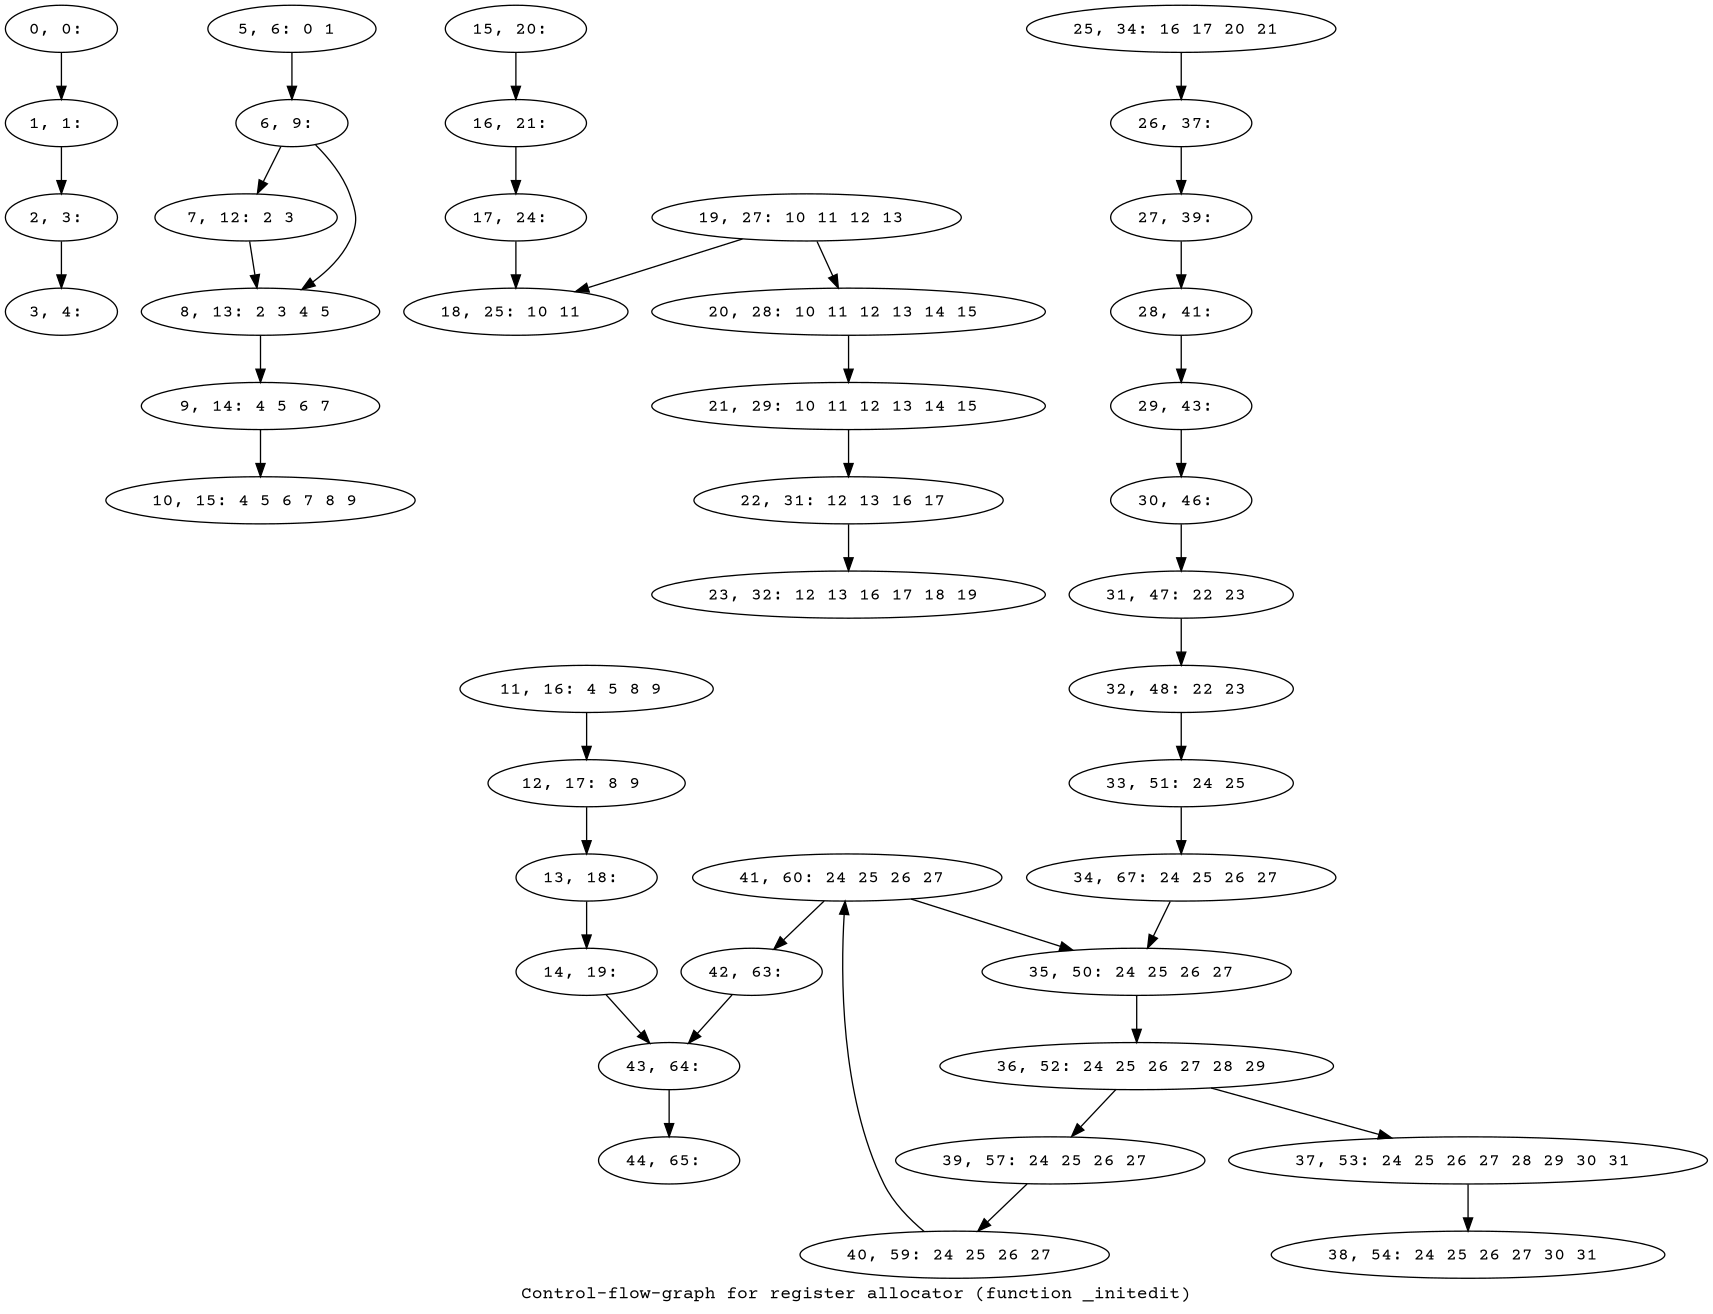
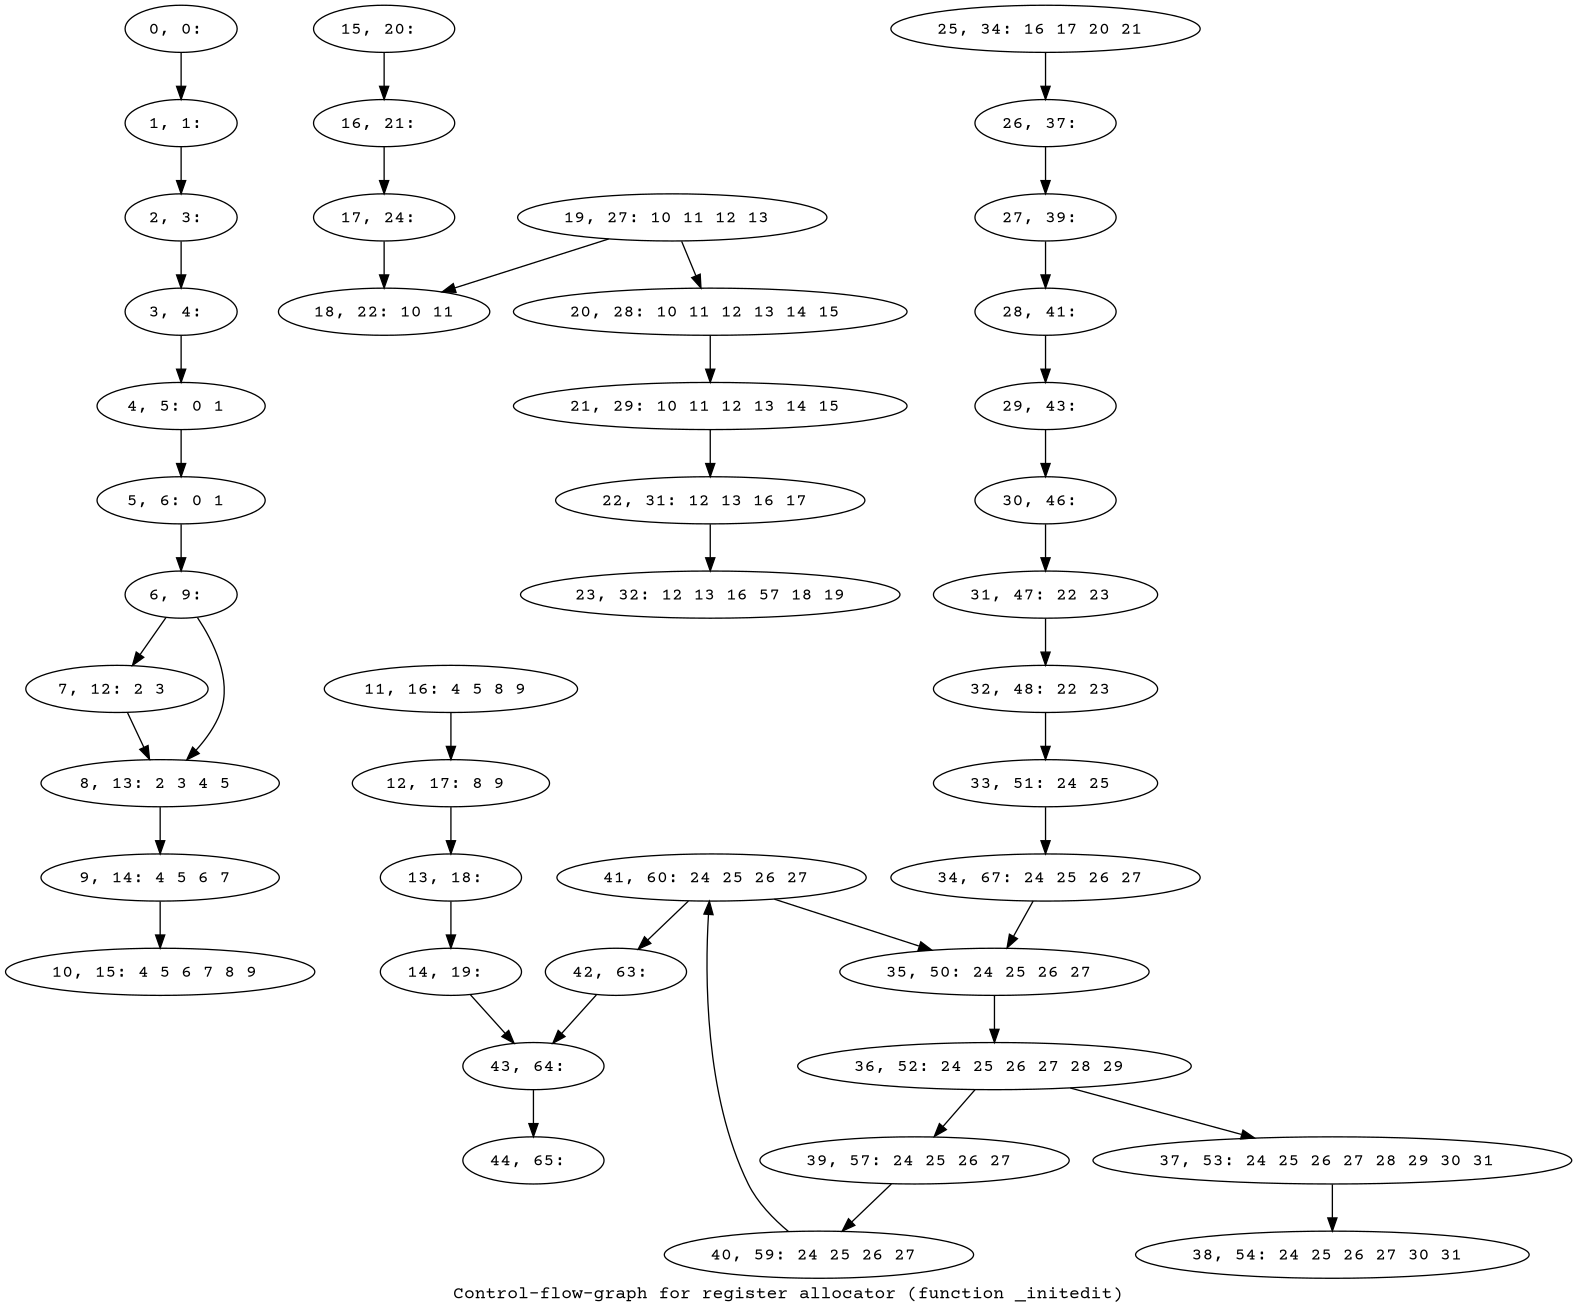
(516, 312) -> (384, 312)
none -> (181, 406)
(849, 595) -> (710, 595)
